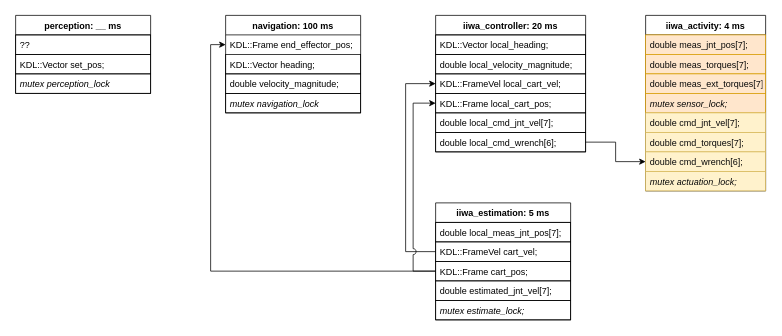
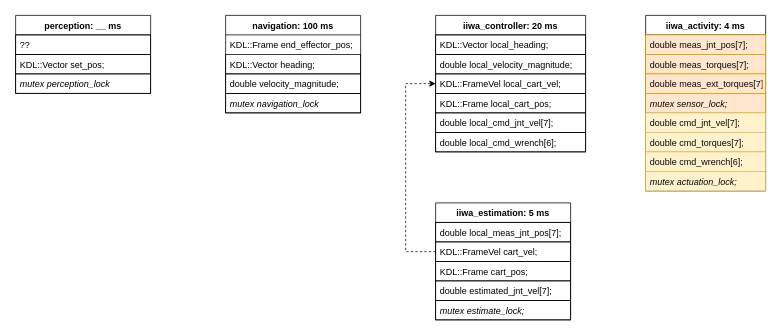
(210, 154) -> none
(617, 162) -> none
(405, 171) -> (405, 171)
(416, 253) -> none
